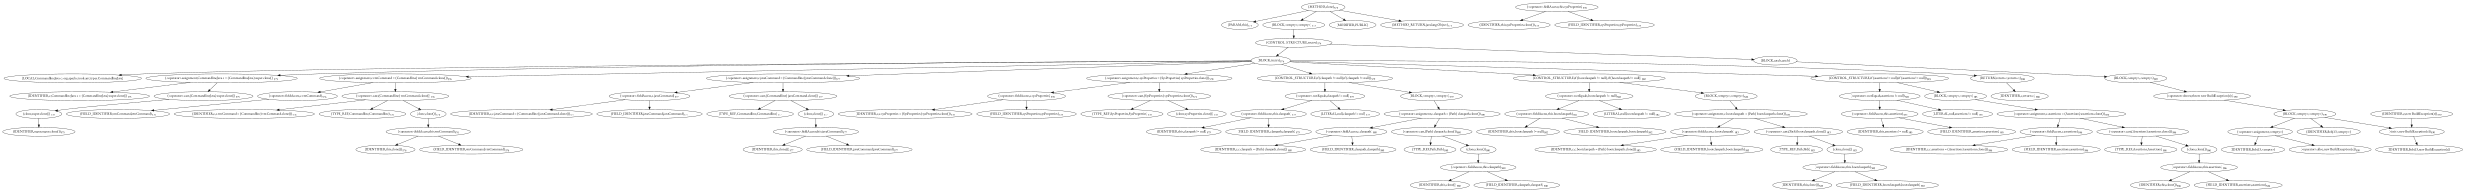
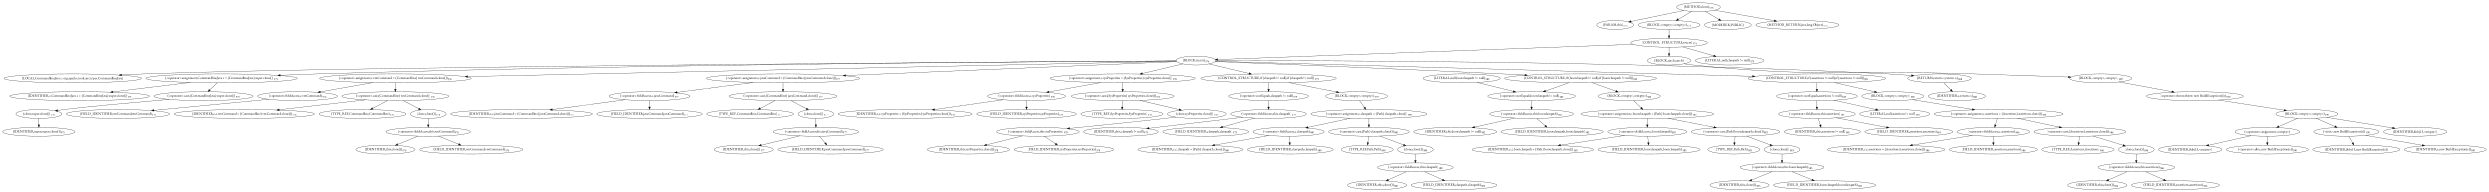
(1334, 104) -> (1698, 51)
(1609, 105) -> (1495, 87)
(2412, 122) -> (2394, 140)
none -> (1123, 123)
